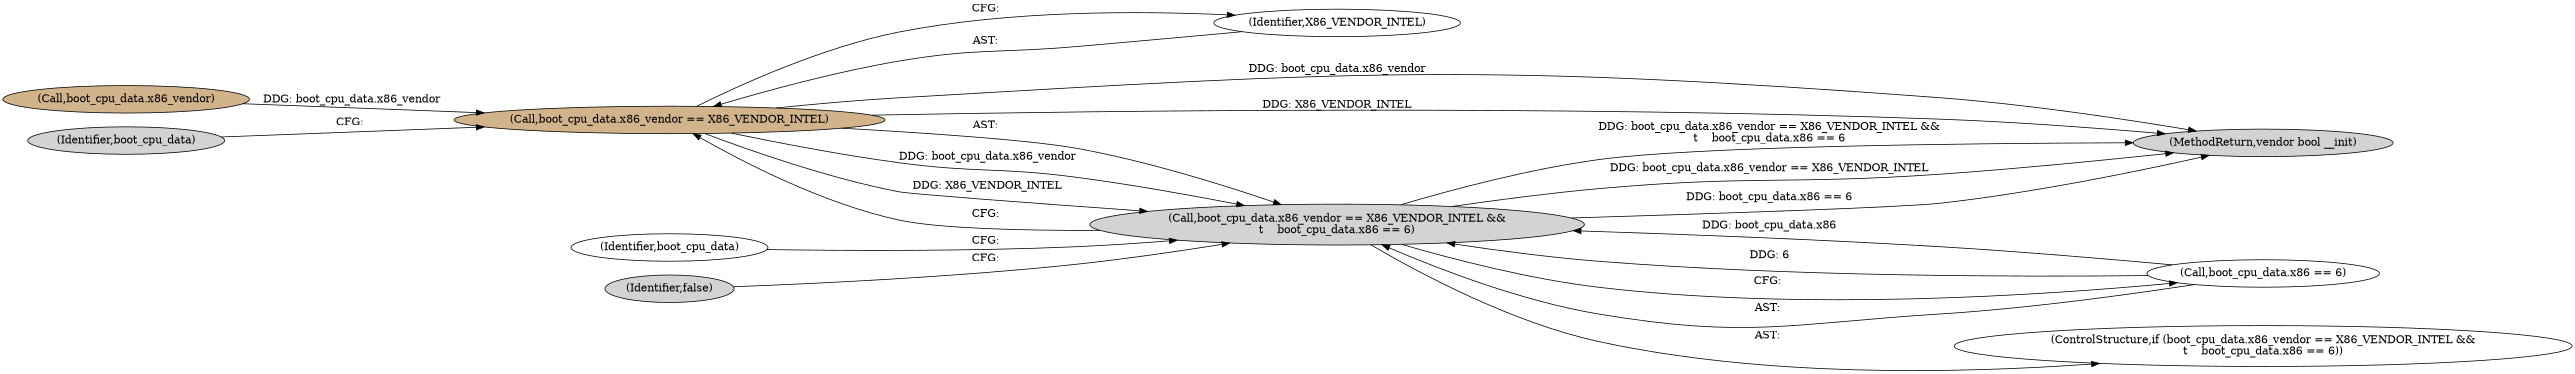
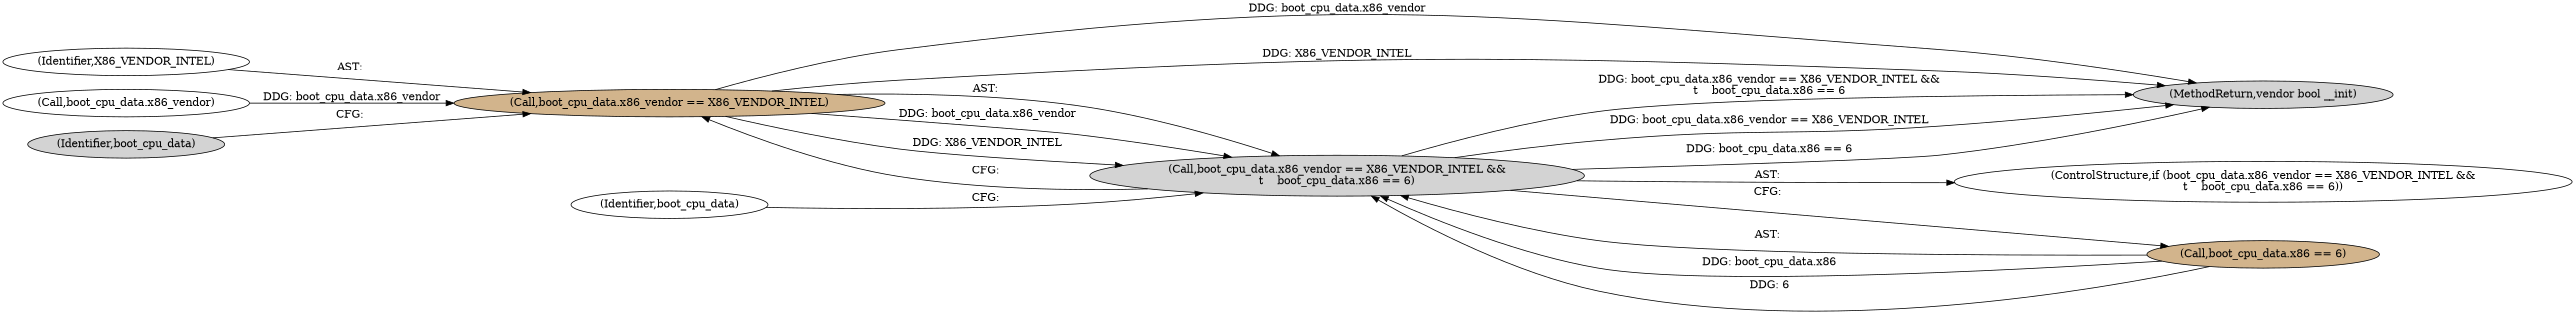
(955, 23) -> none
(126, 99) -> (126, 103)
(2263, 273) -> (2263, 254)
(670, 289) -> none
